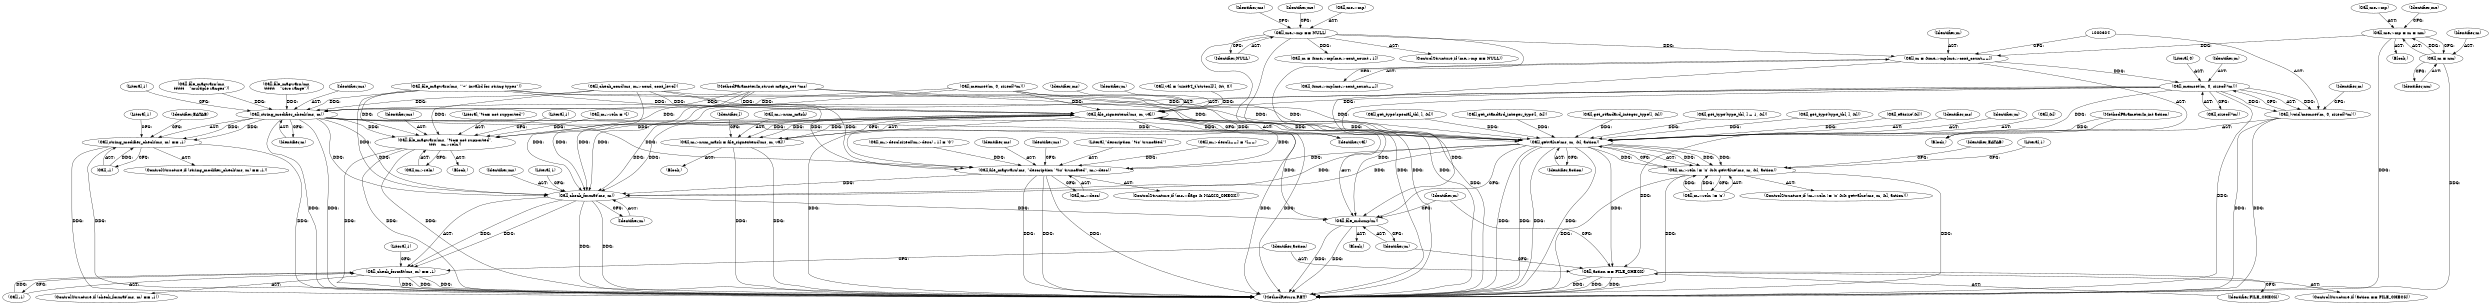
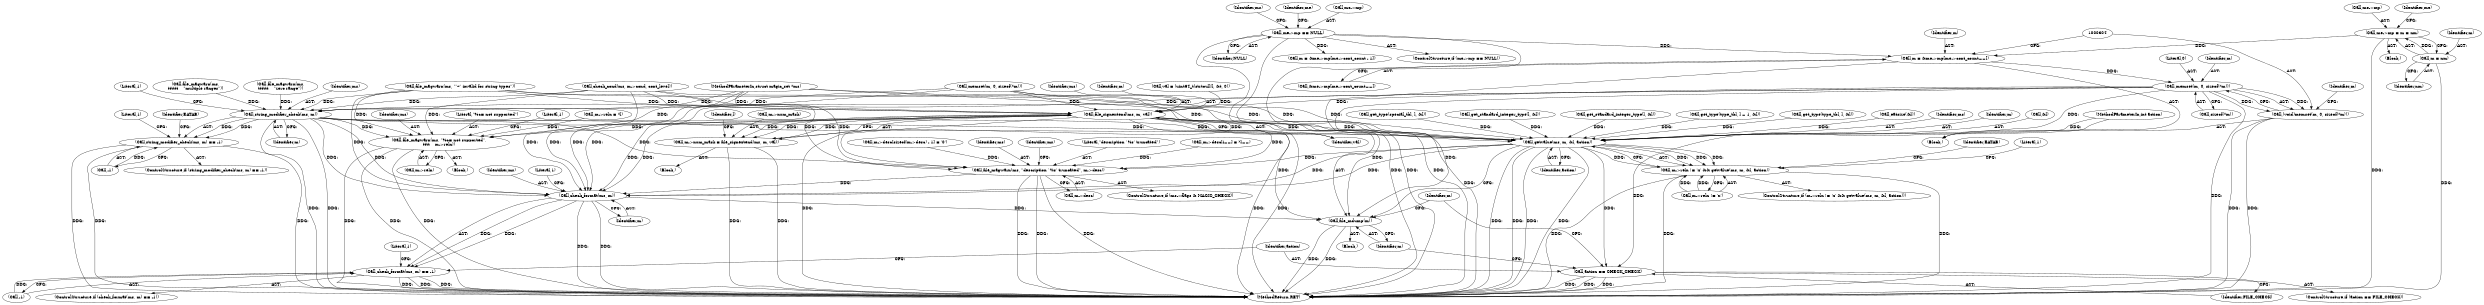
(1613, 272) -> (1608, 272)
